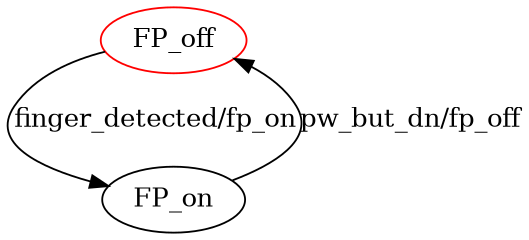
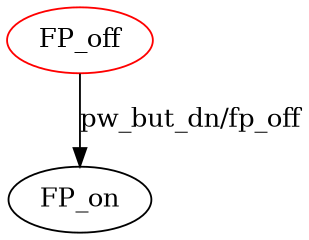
(155, 120) -> (191, 120)
(300, 131) -> none
